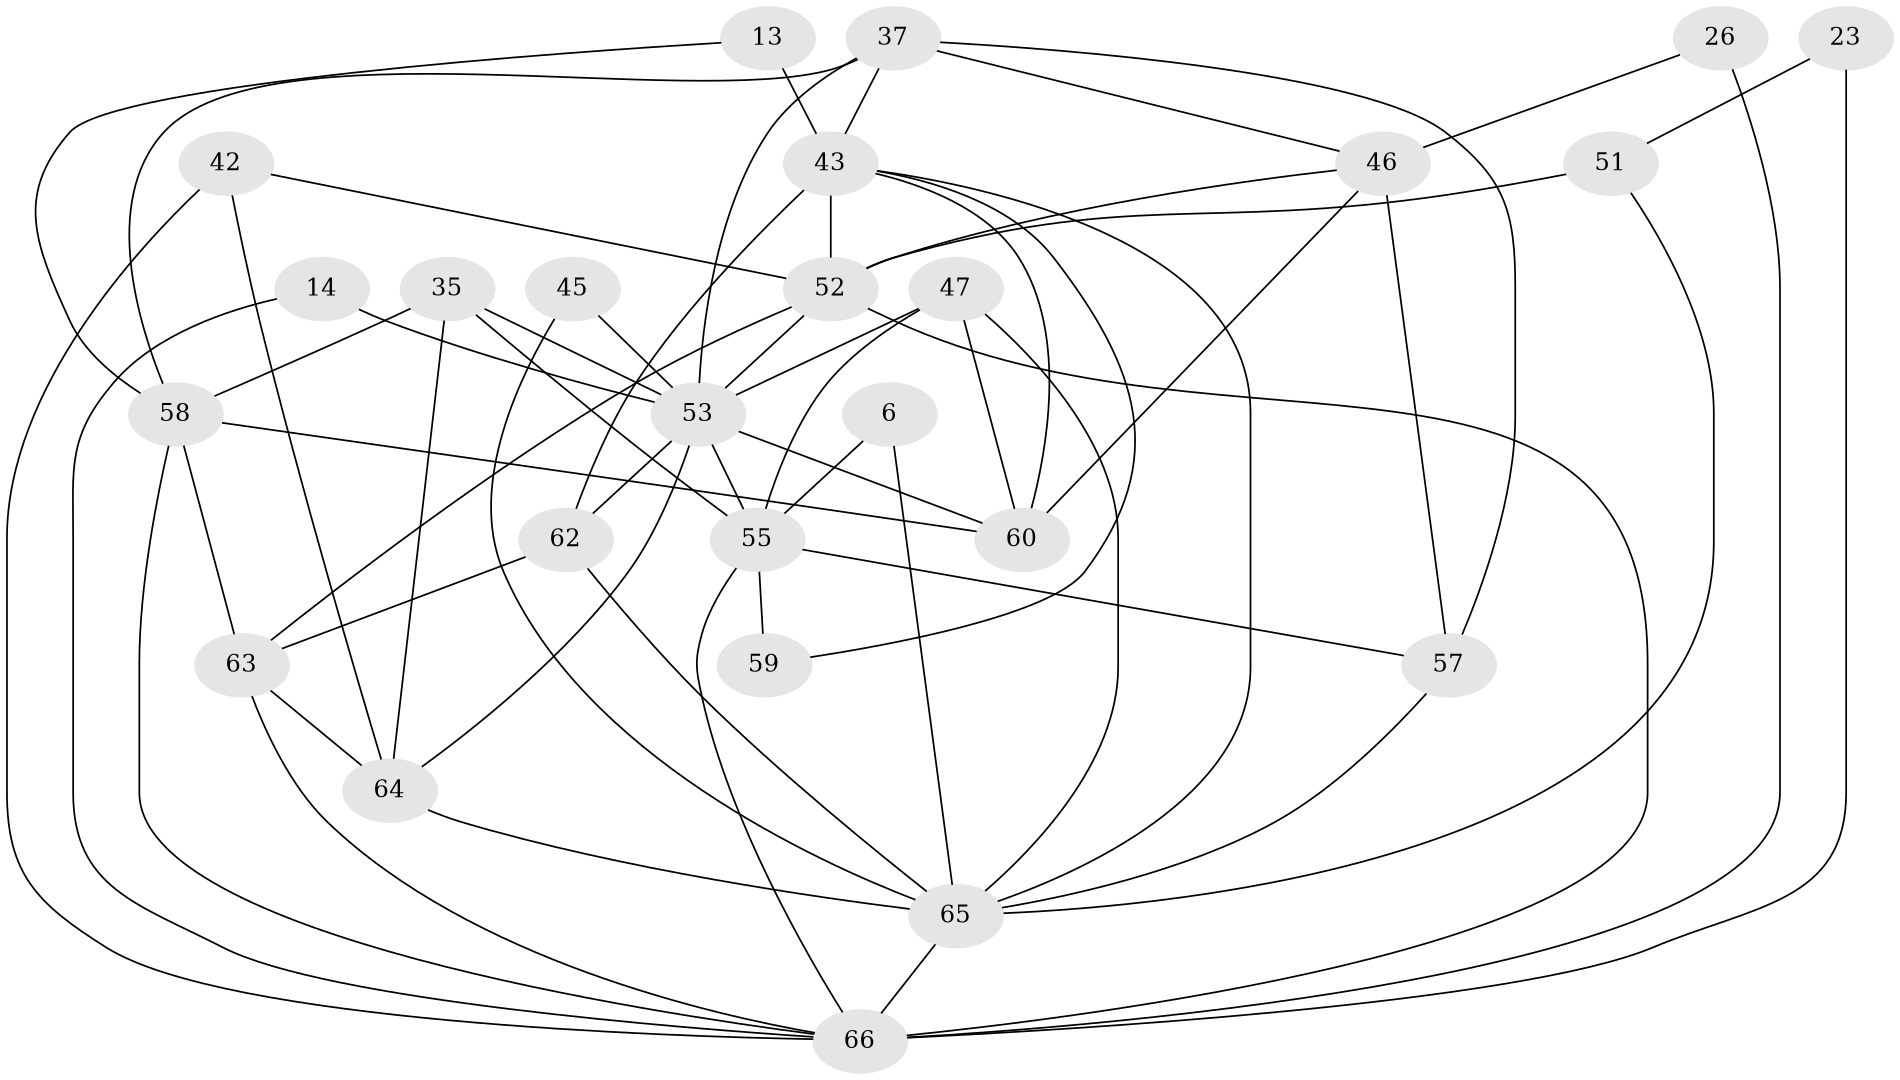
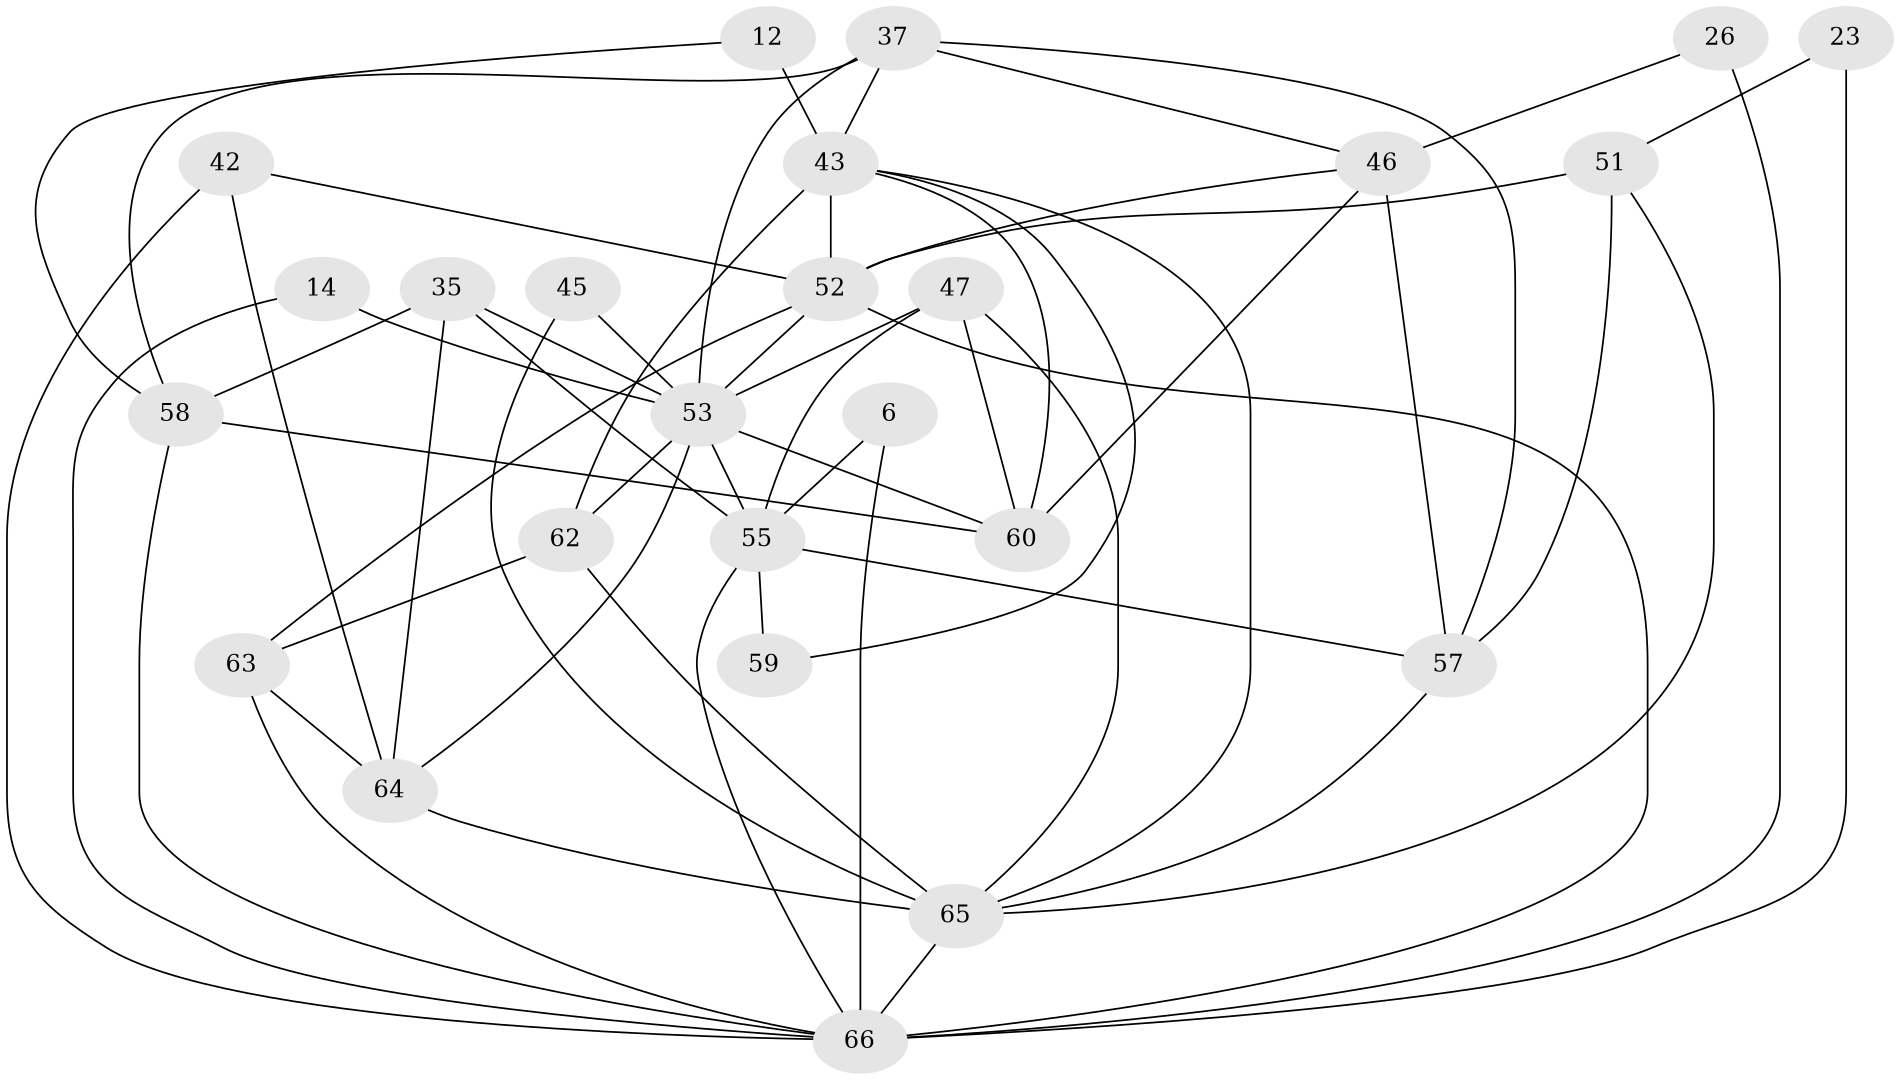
(768, 38) -> (768, 38)
none -> (1587, 433)
(209, 540) -> none
(923, 665) -> (860, 727)
